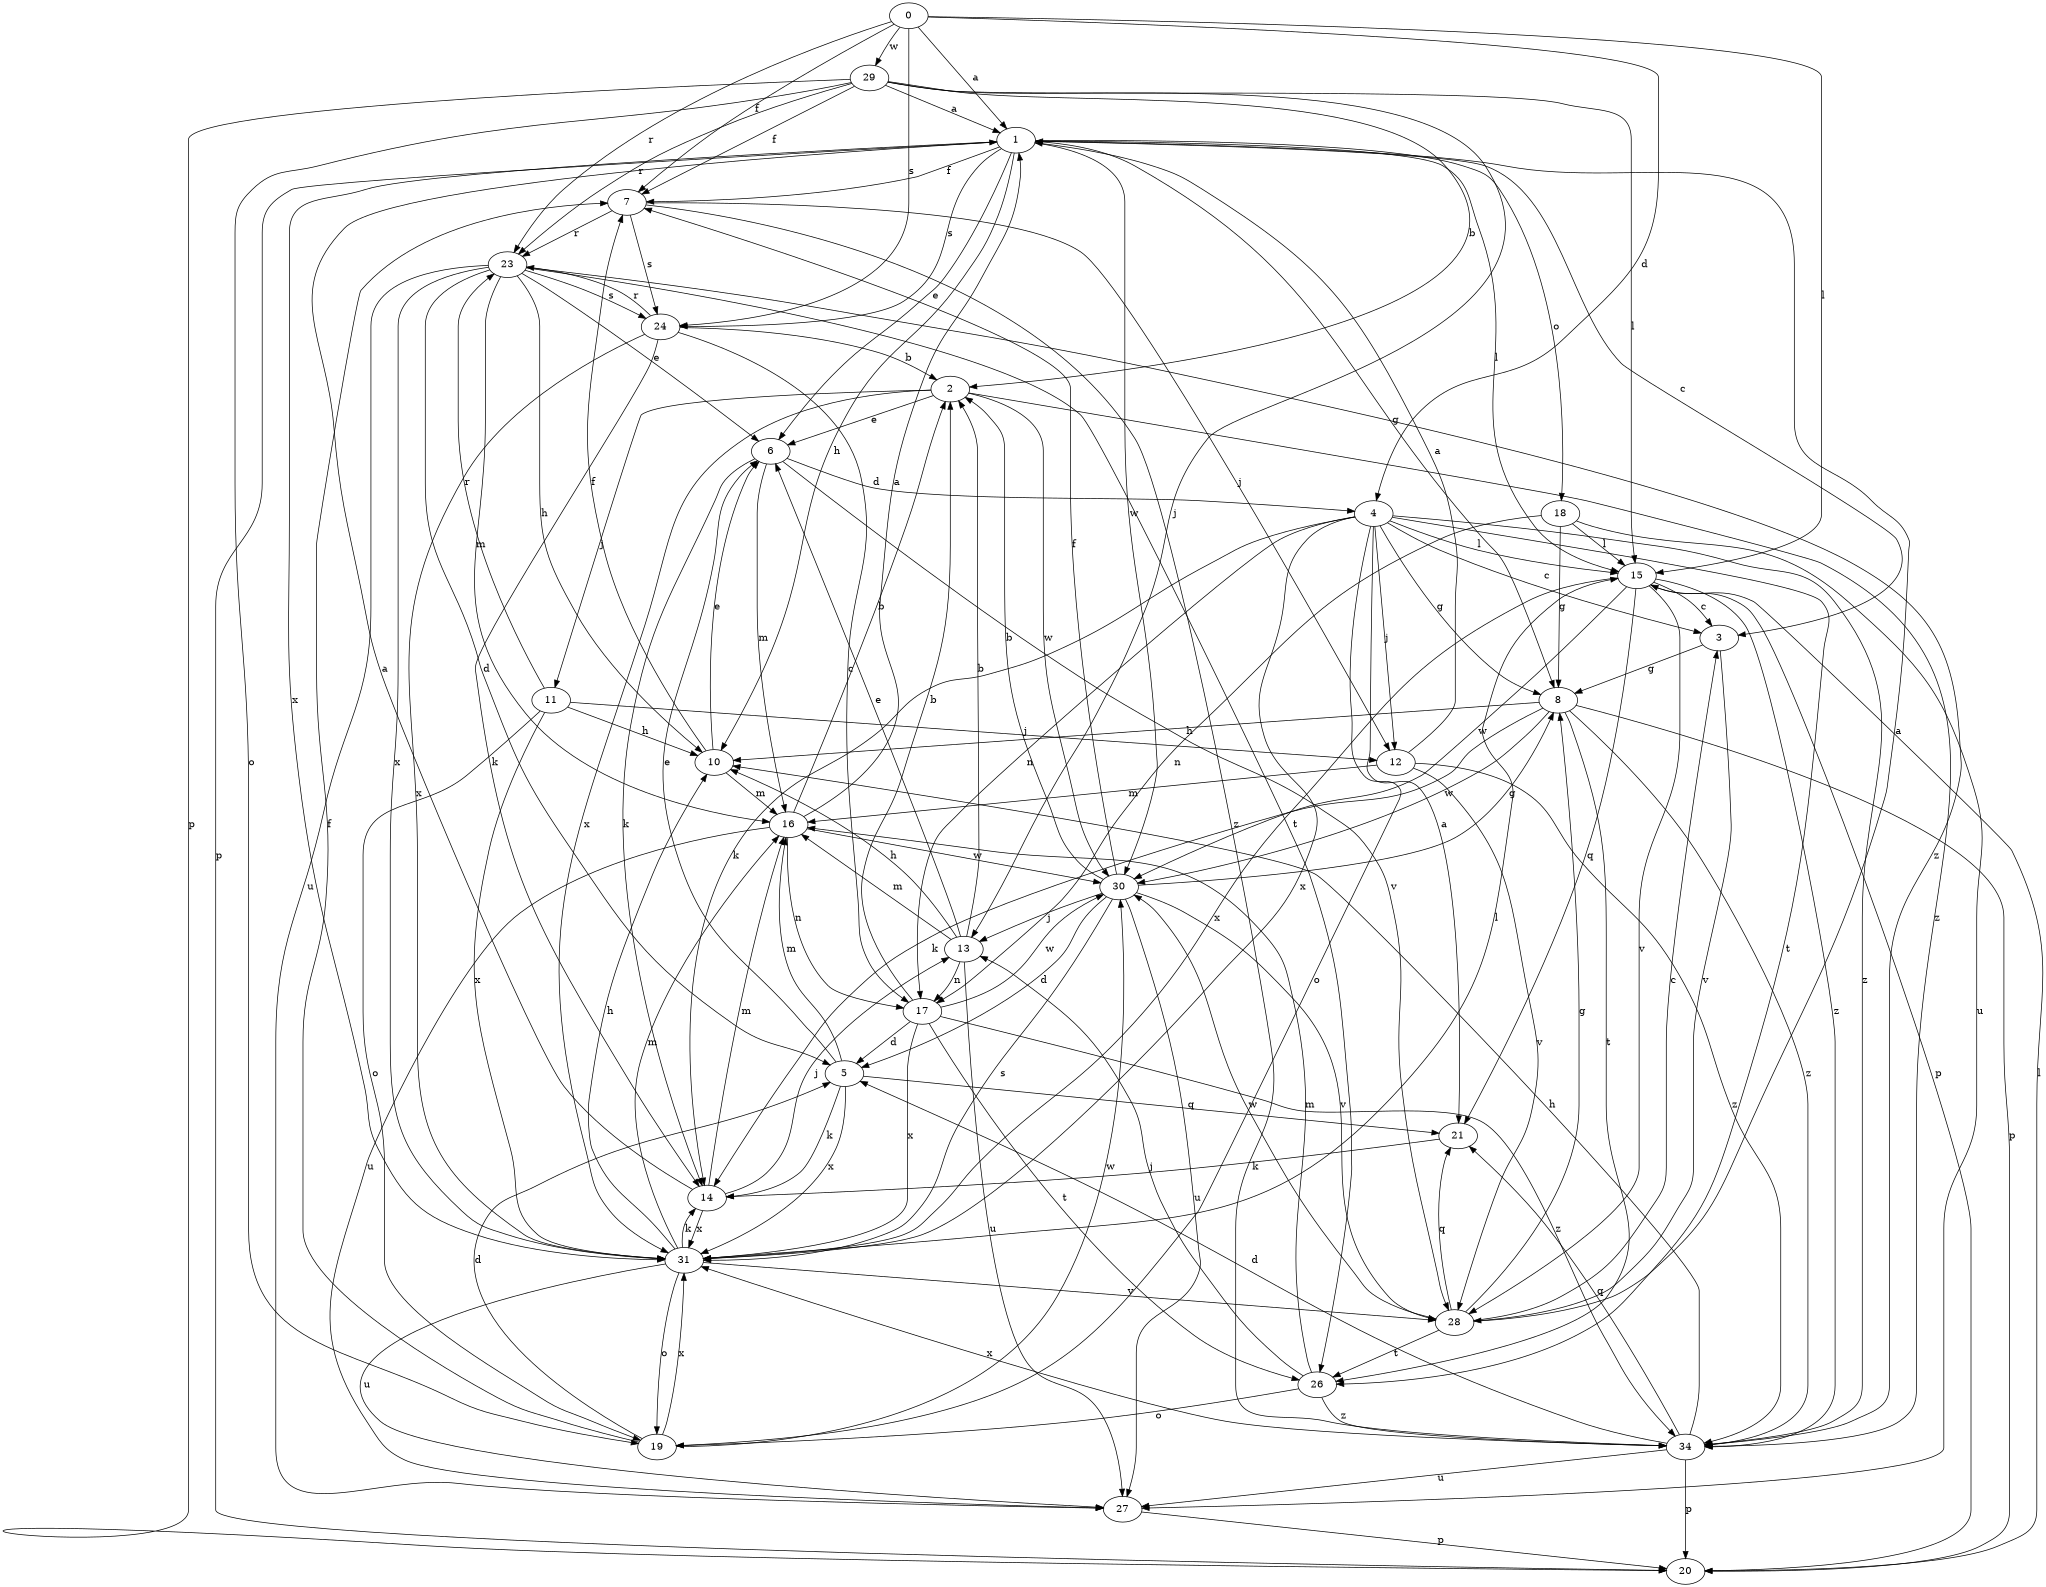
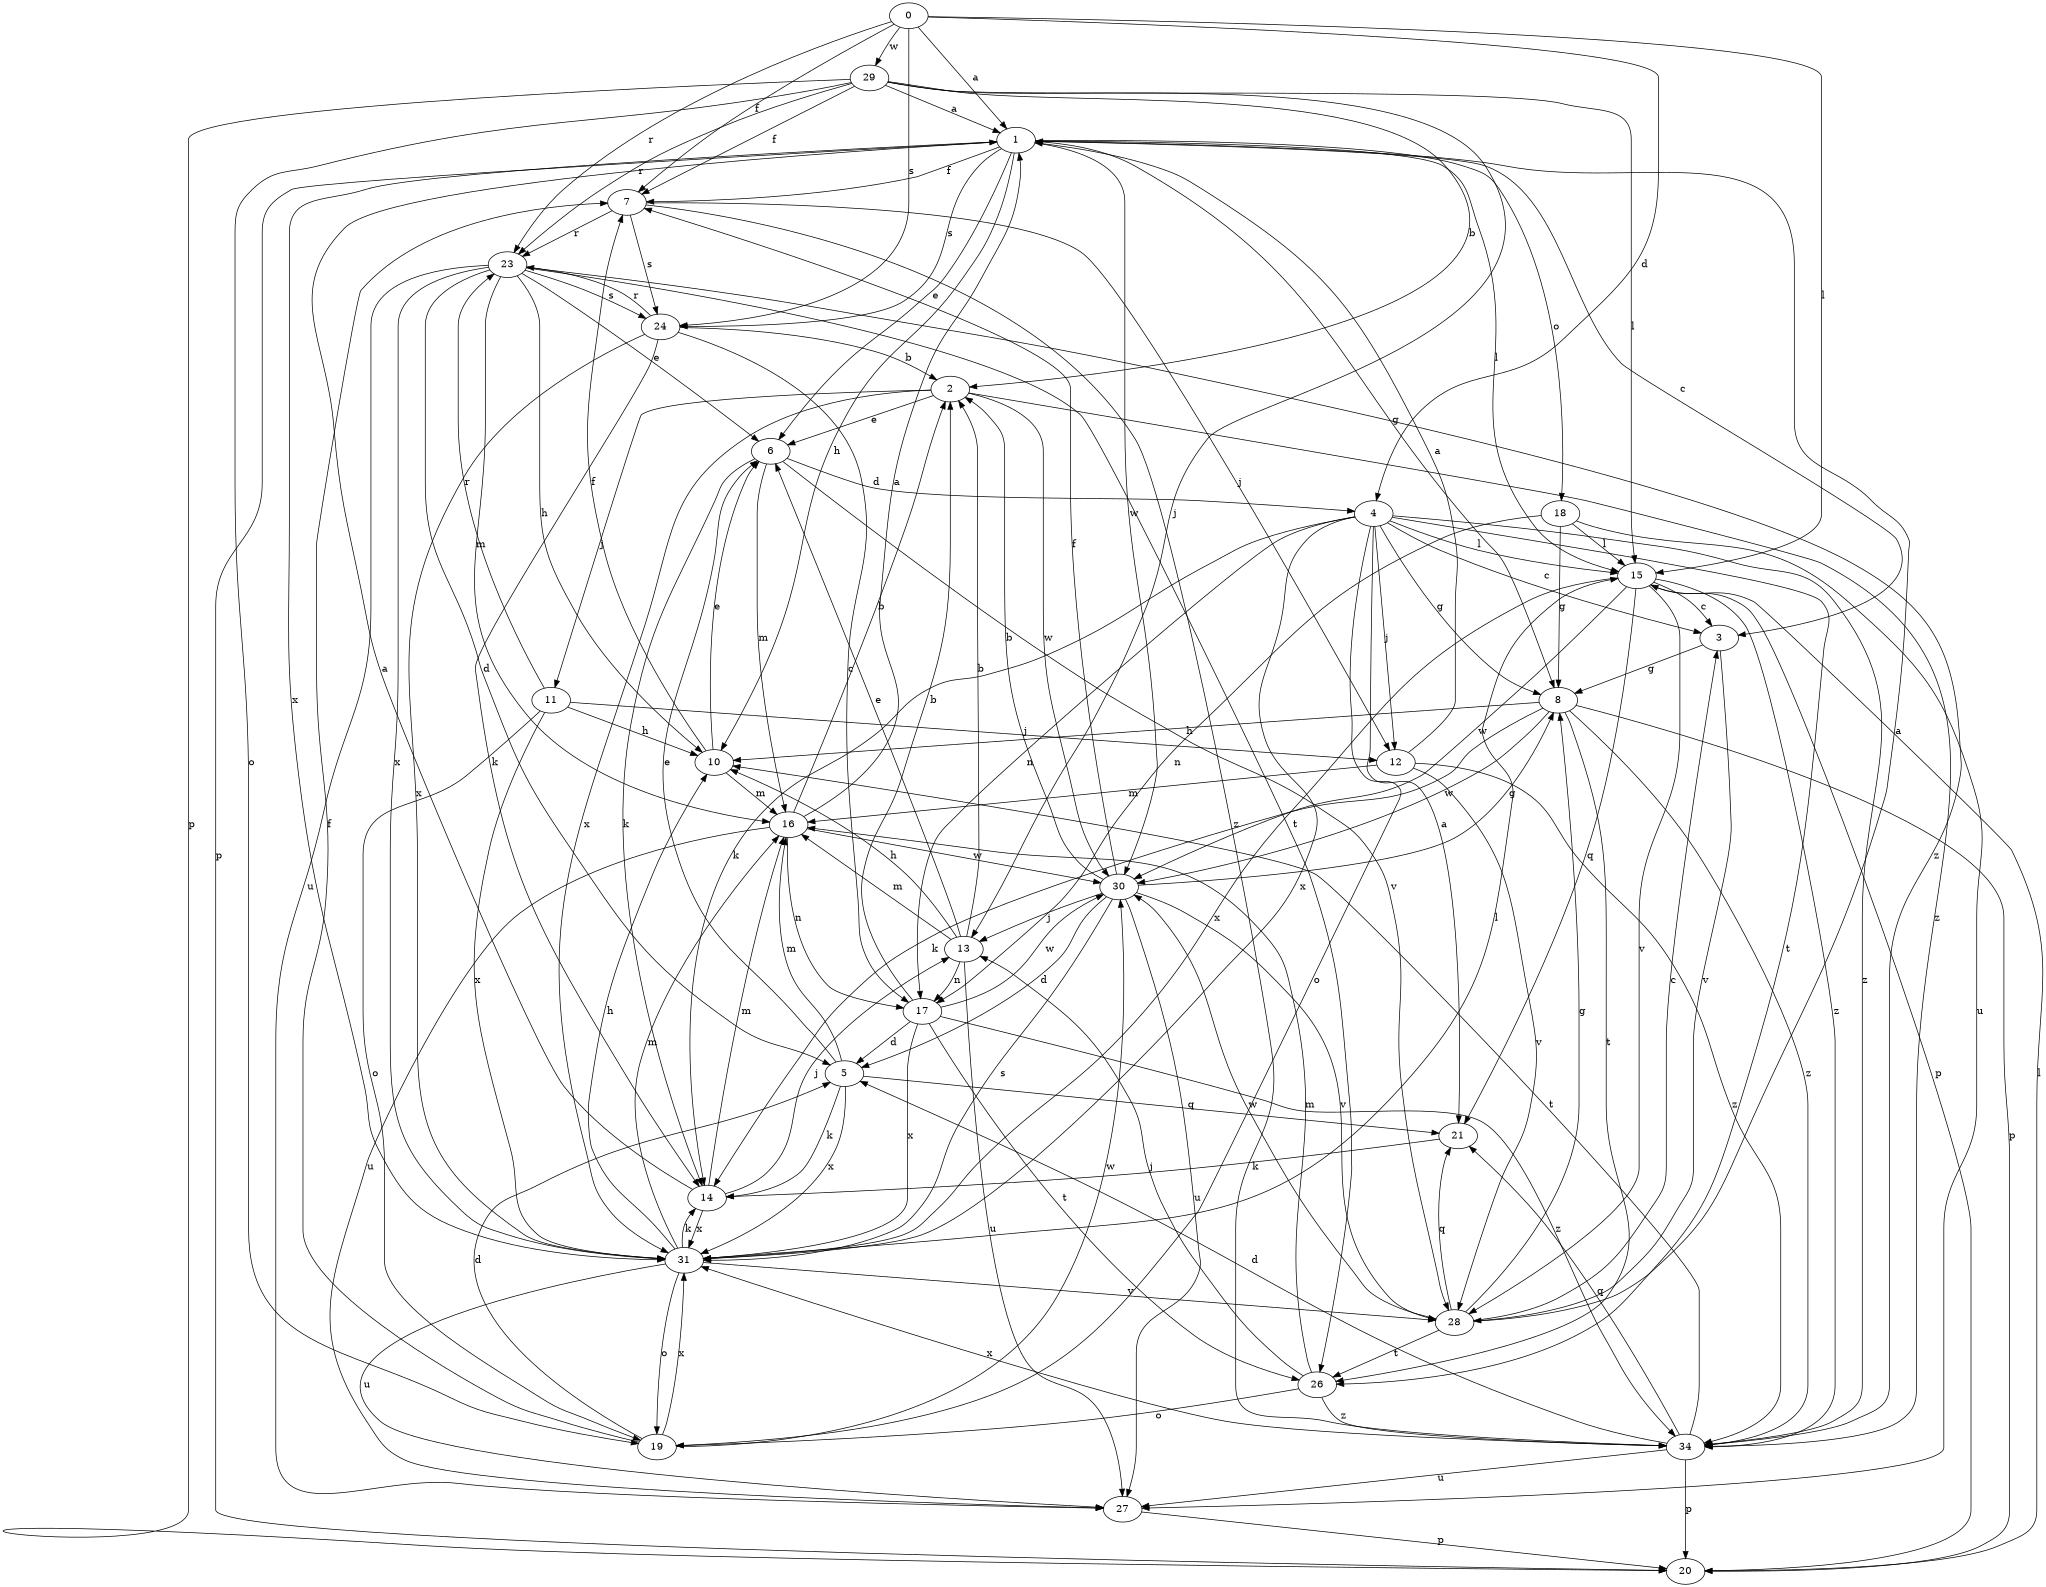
(1553, 1105) -> (1552, 1105)
